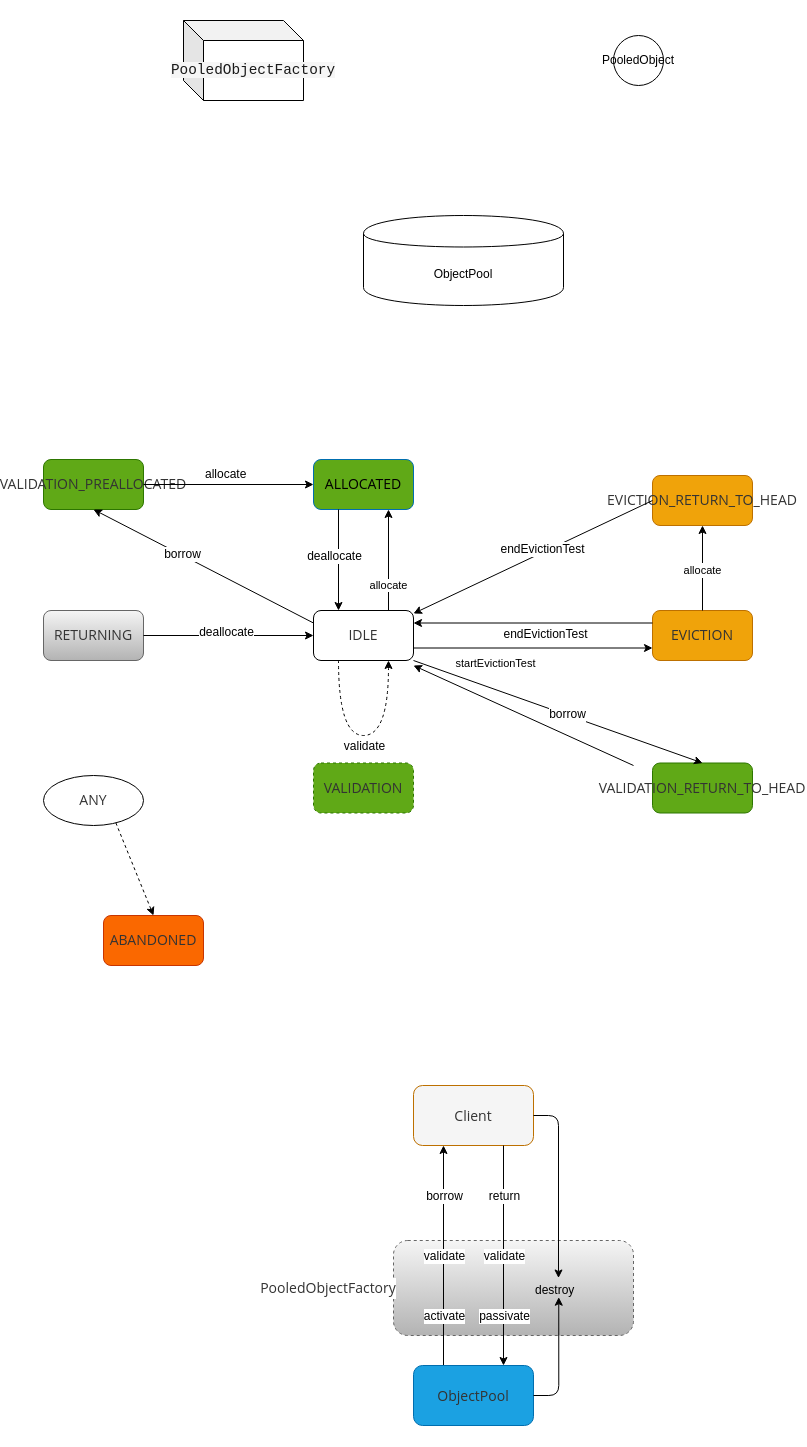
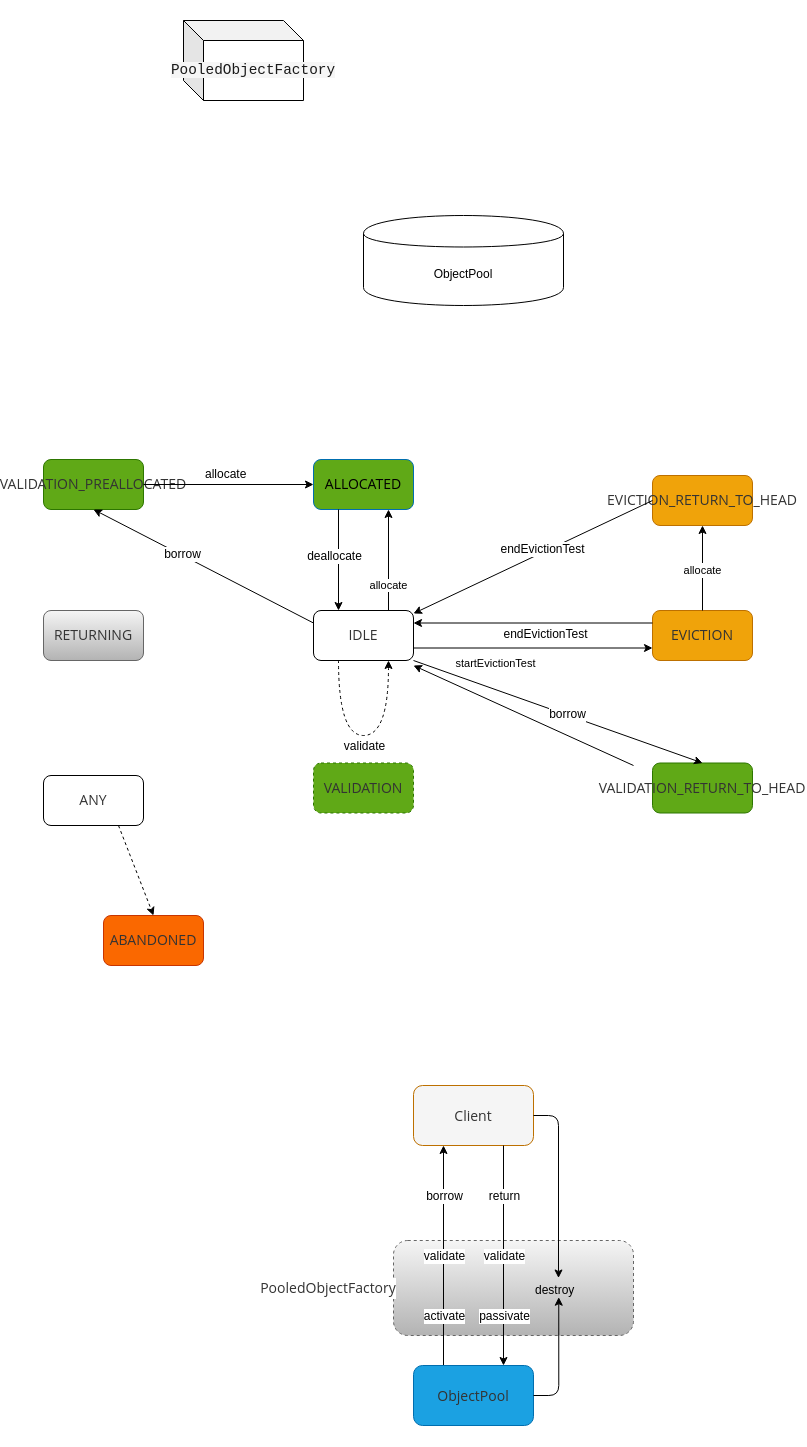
(639, 61) -> none
(226, 636) -> none
(94, 801) -> (94, 801)
